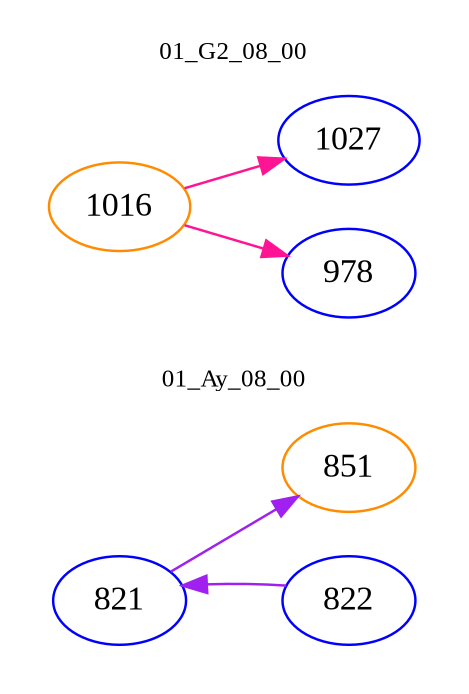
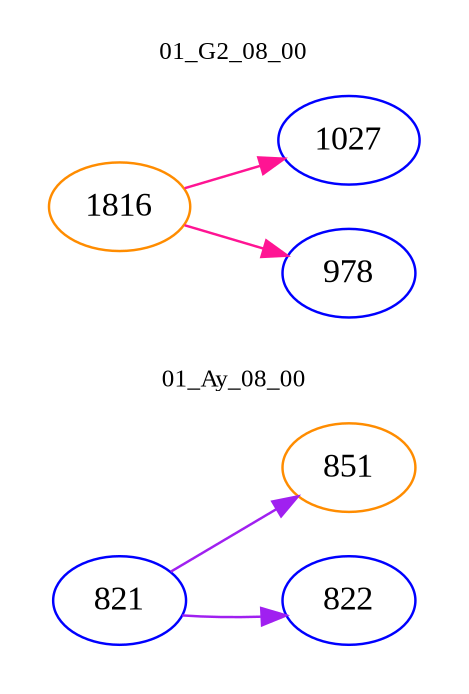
(120, 207) -> (120, 207)
(247, 584) -> (222, 617)
